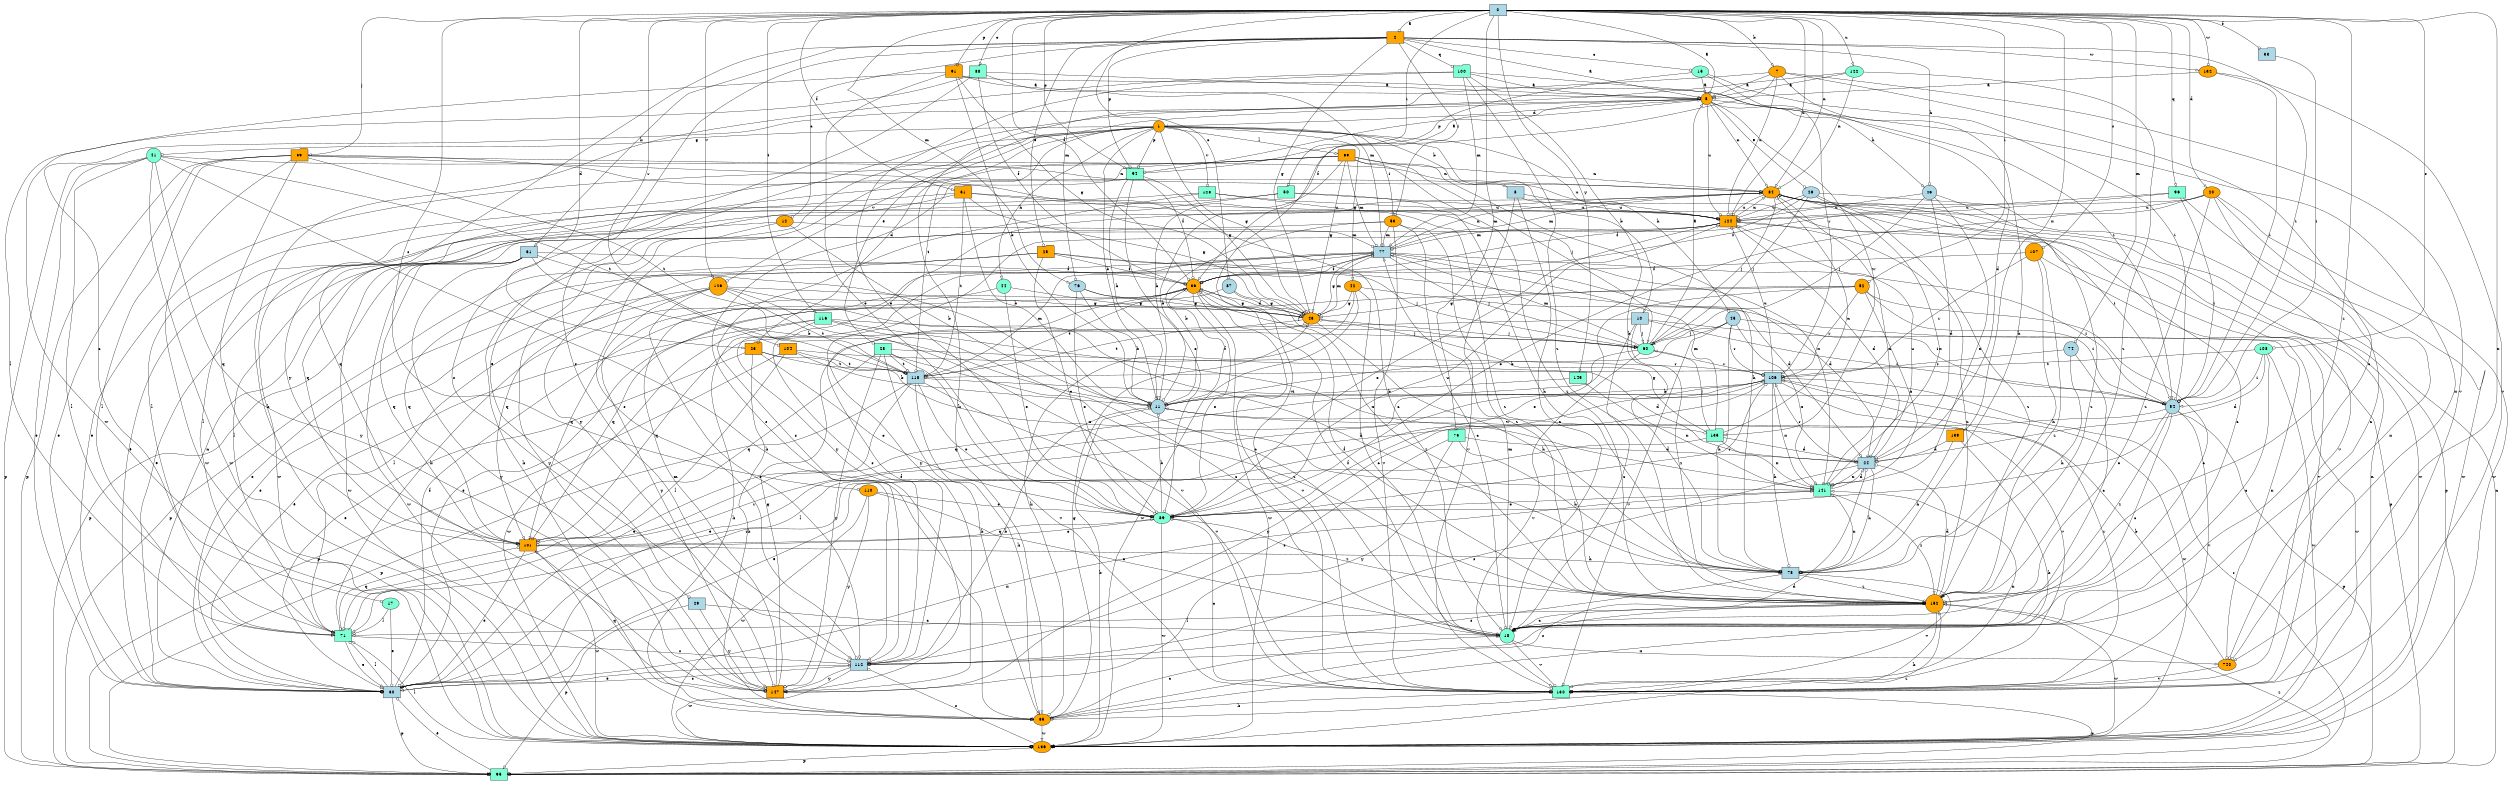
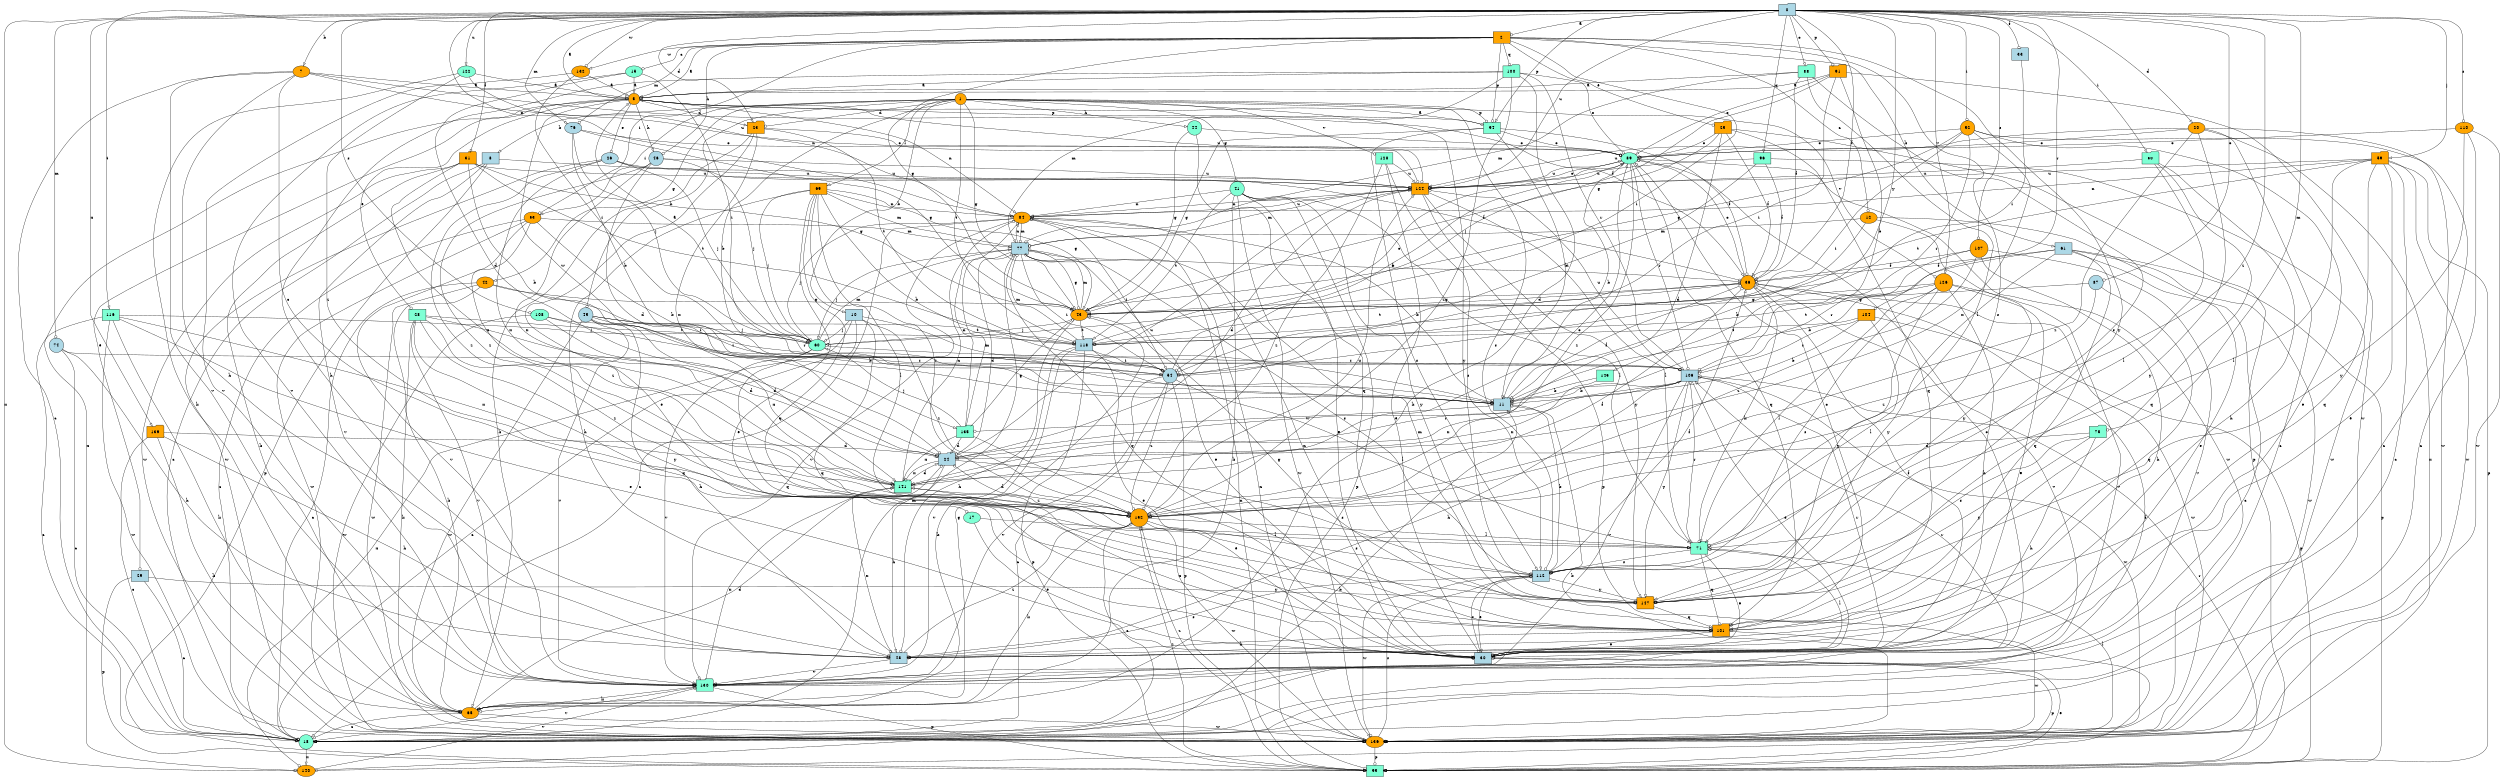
(1498, 10) -> (1787, 10)
(1435, 117) -> (694, 113)
(1385, 235) -> (775, 225)
(1158, 407) -> (1502, 405)
(1790, 573) -> (899, 658)
(2064, 610) -> (147, 636)
(2227, 665) -> (306, 771)
